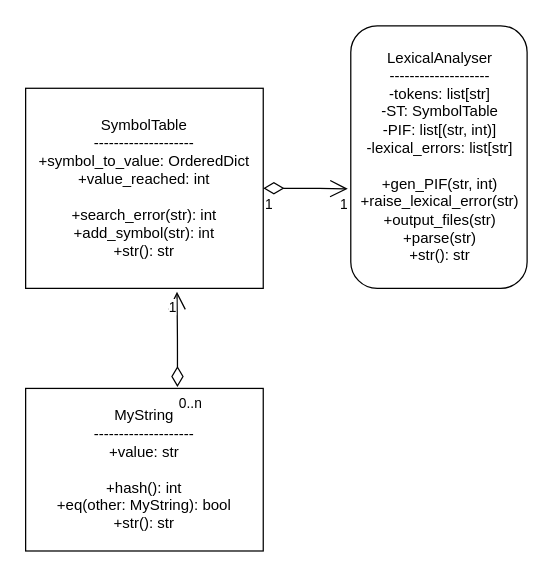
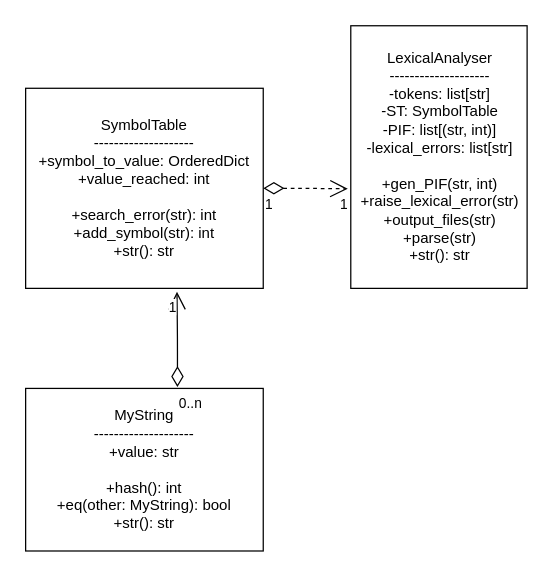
(439, 157) -> (439, 157)
(316, 188) -> (316, 188)
